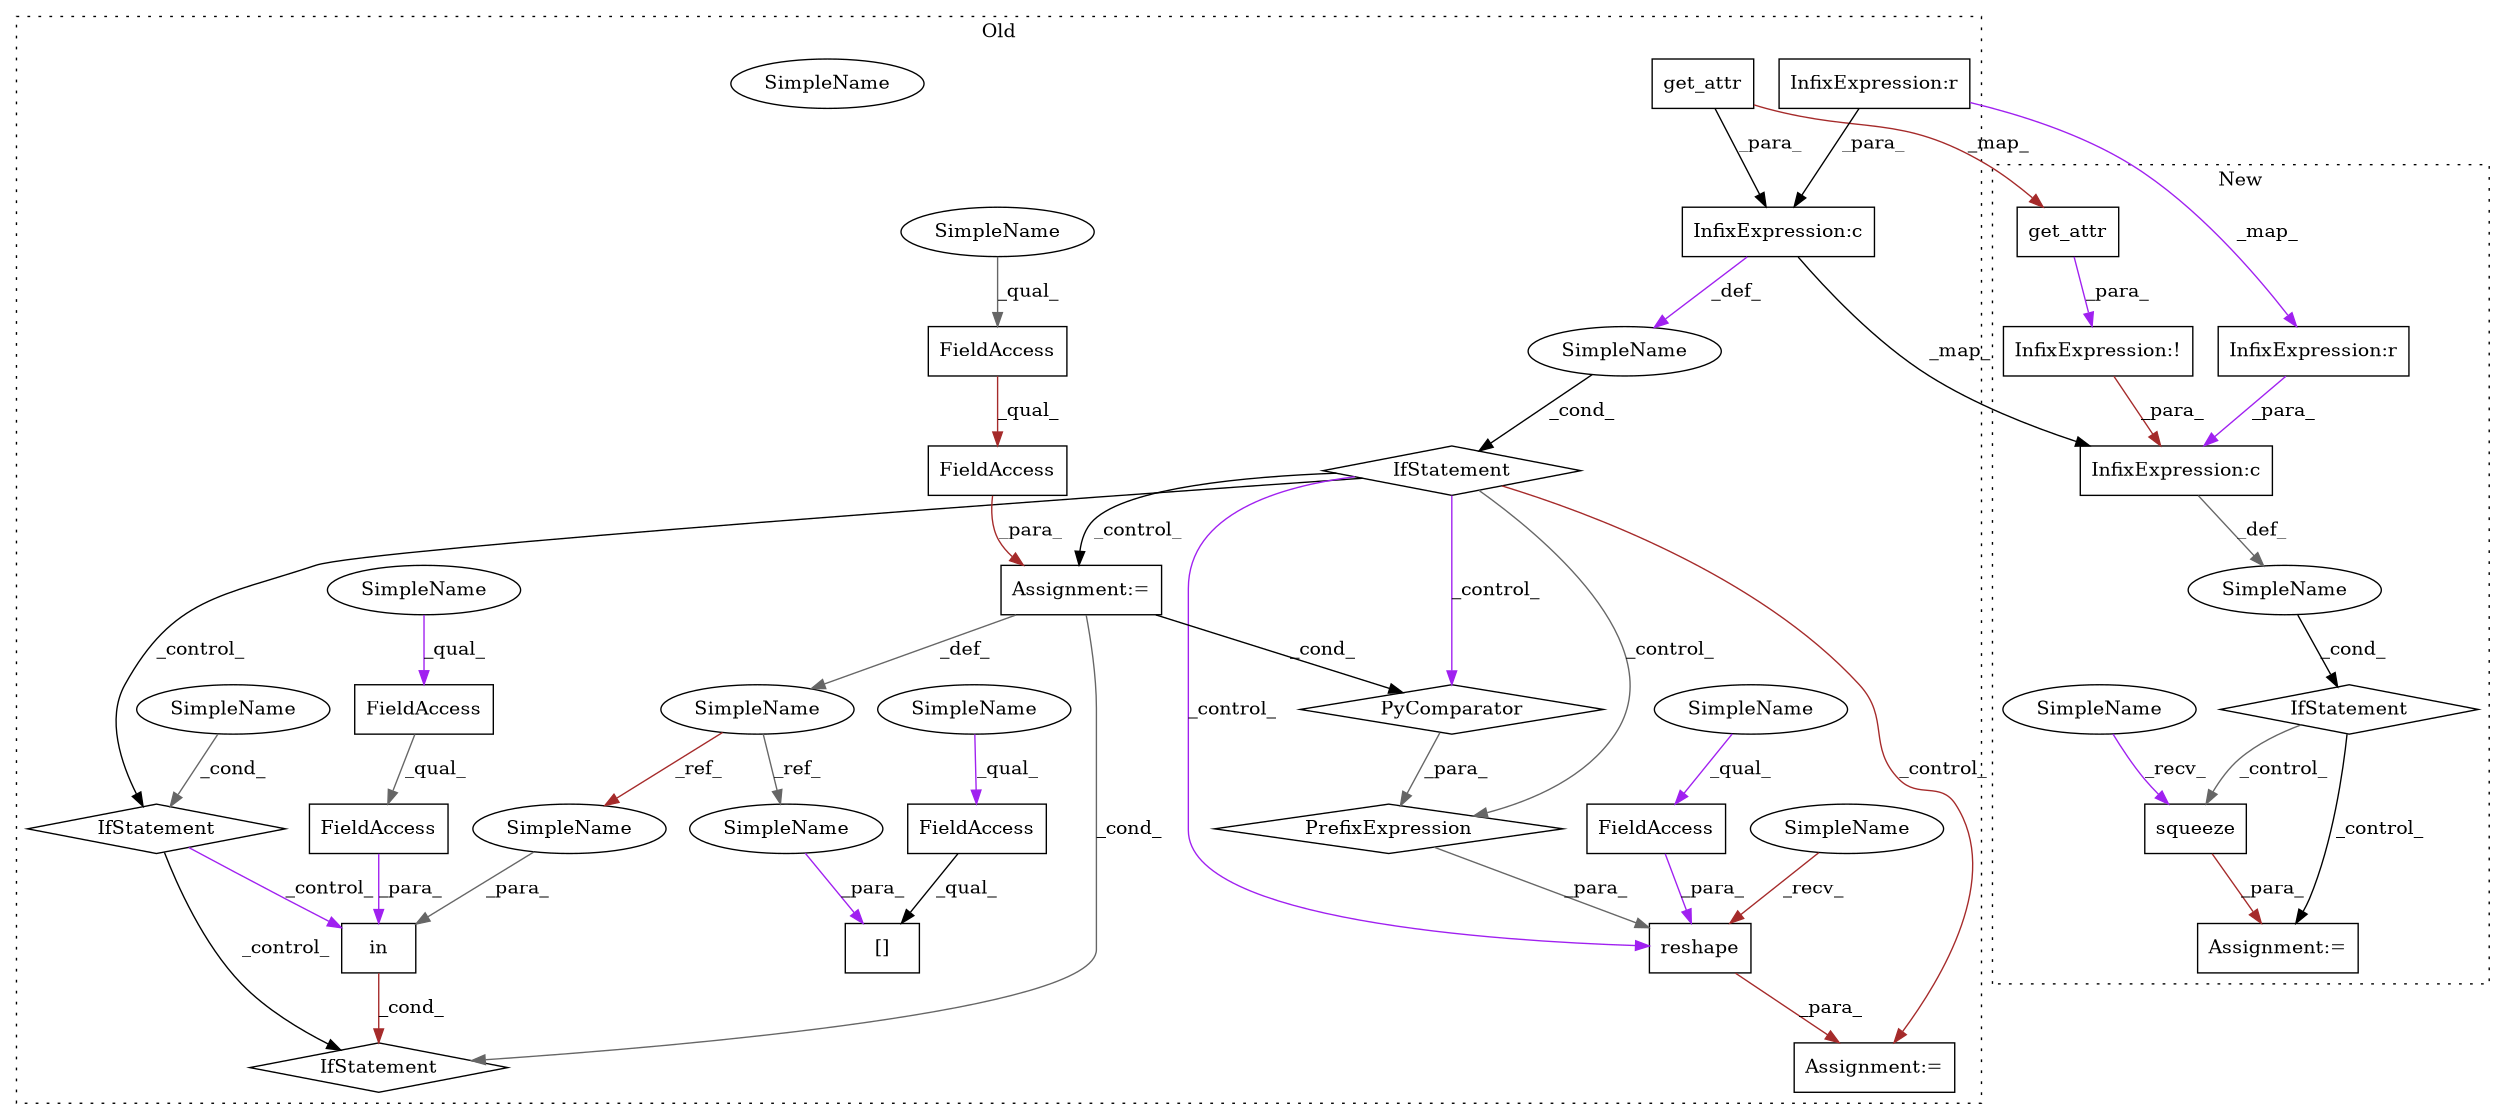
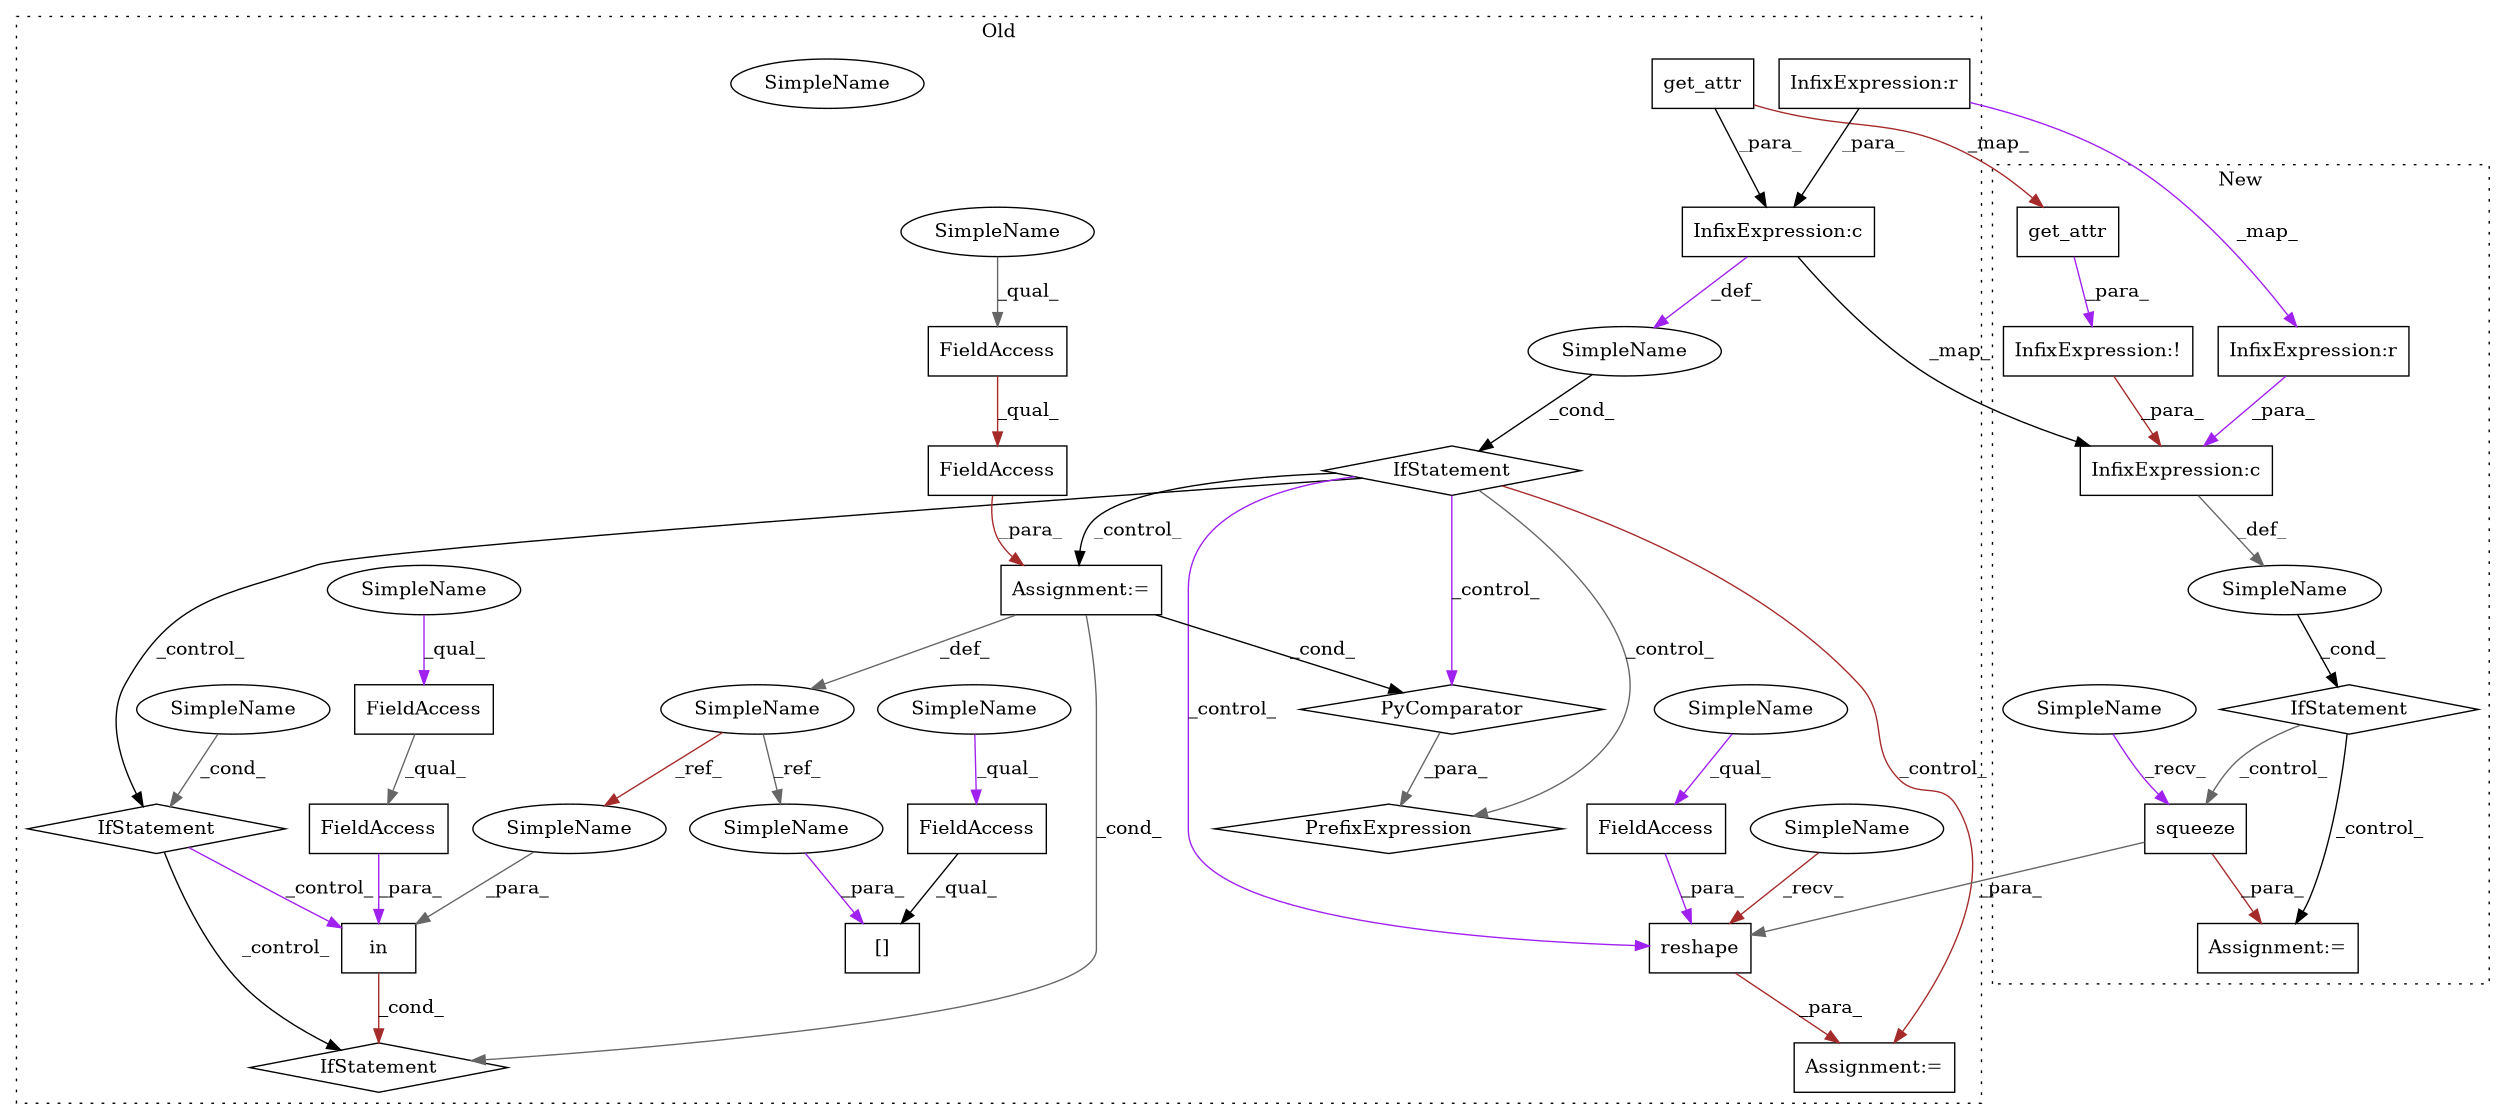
(1535, 885) -> (1954, 887)
